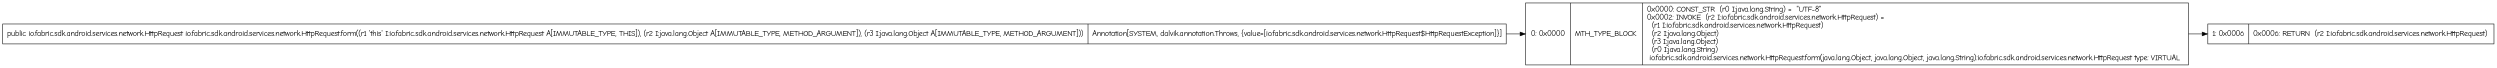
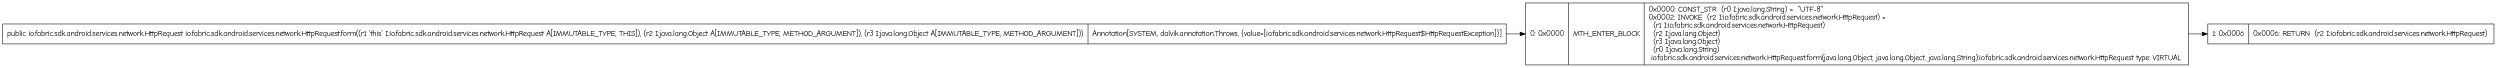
(1606, 34) -> (1606, 34)
